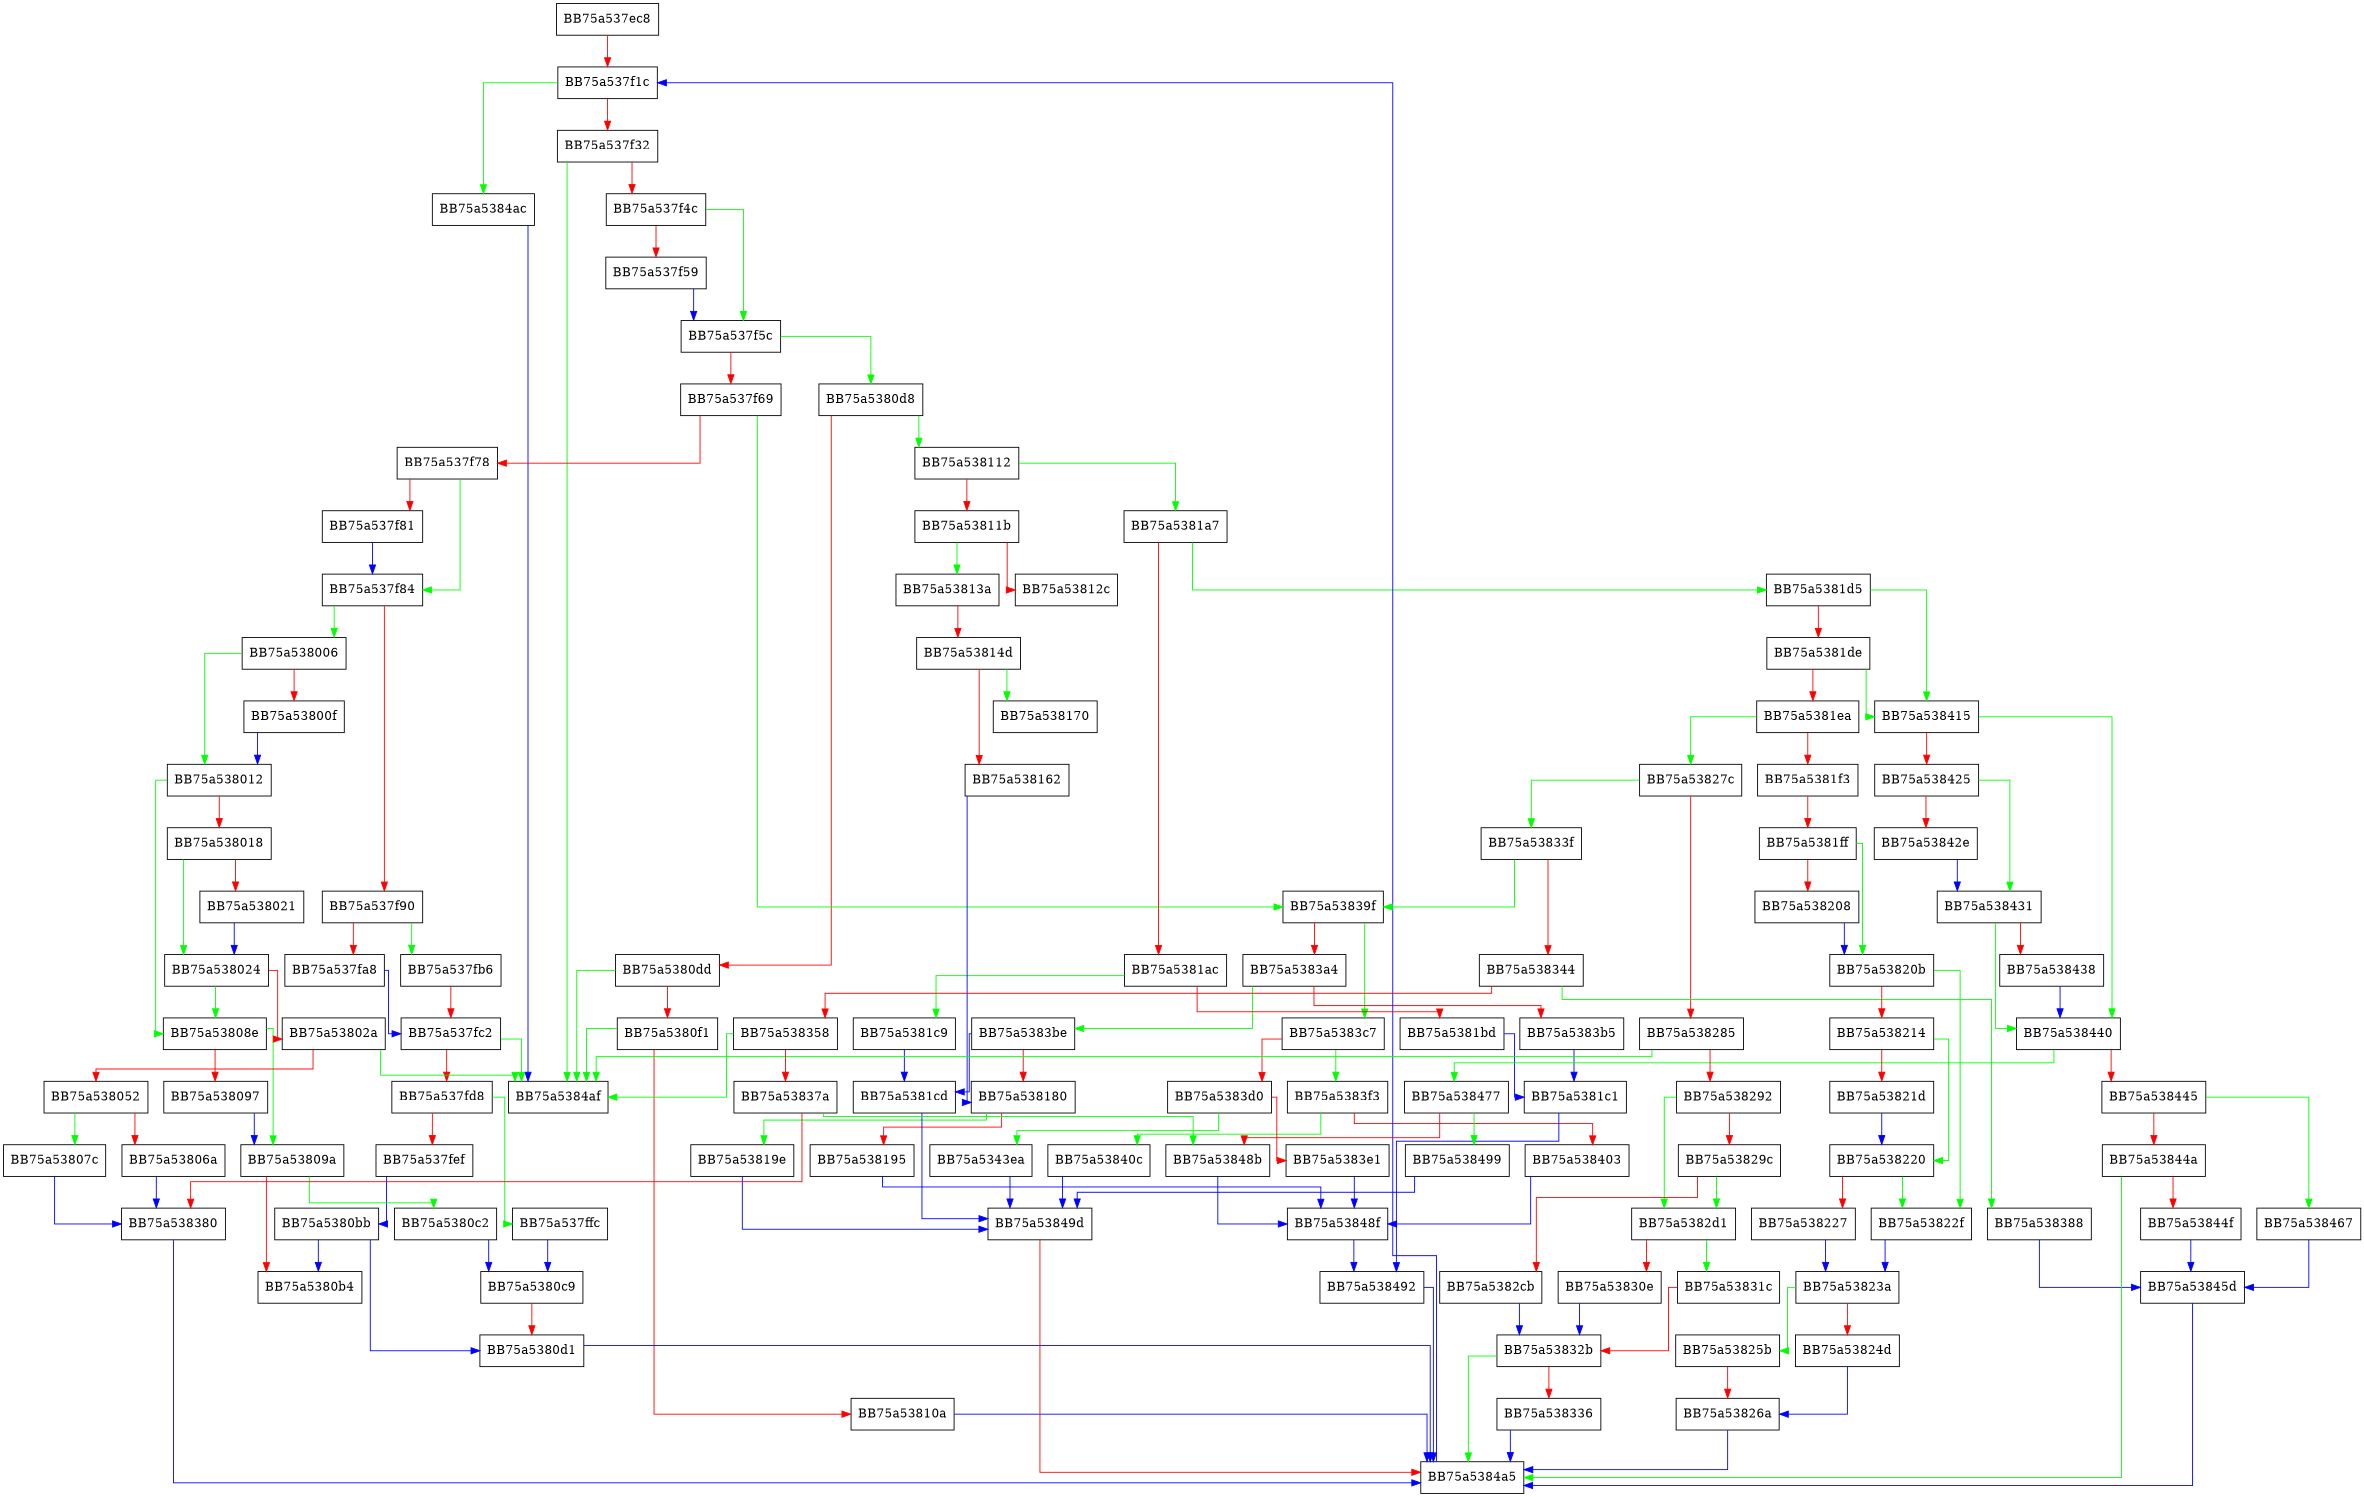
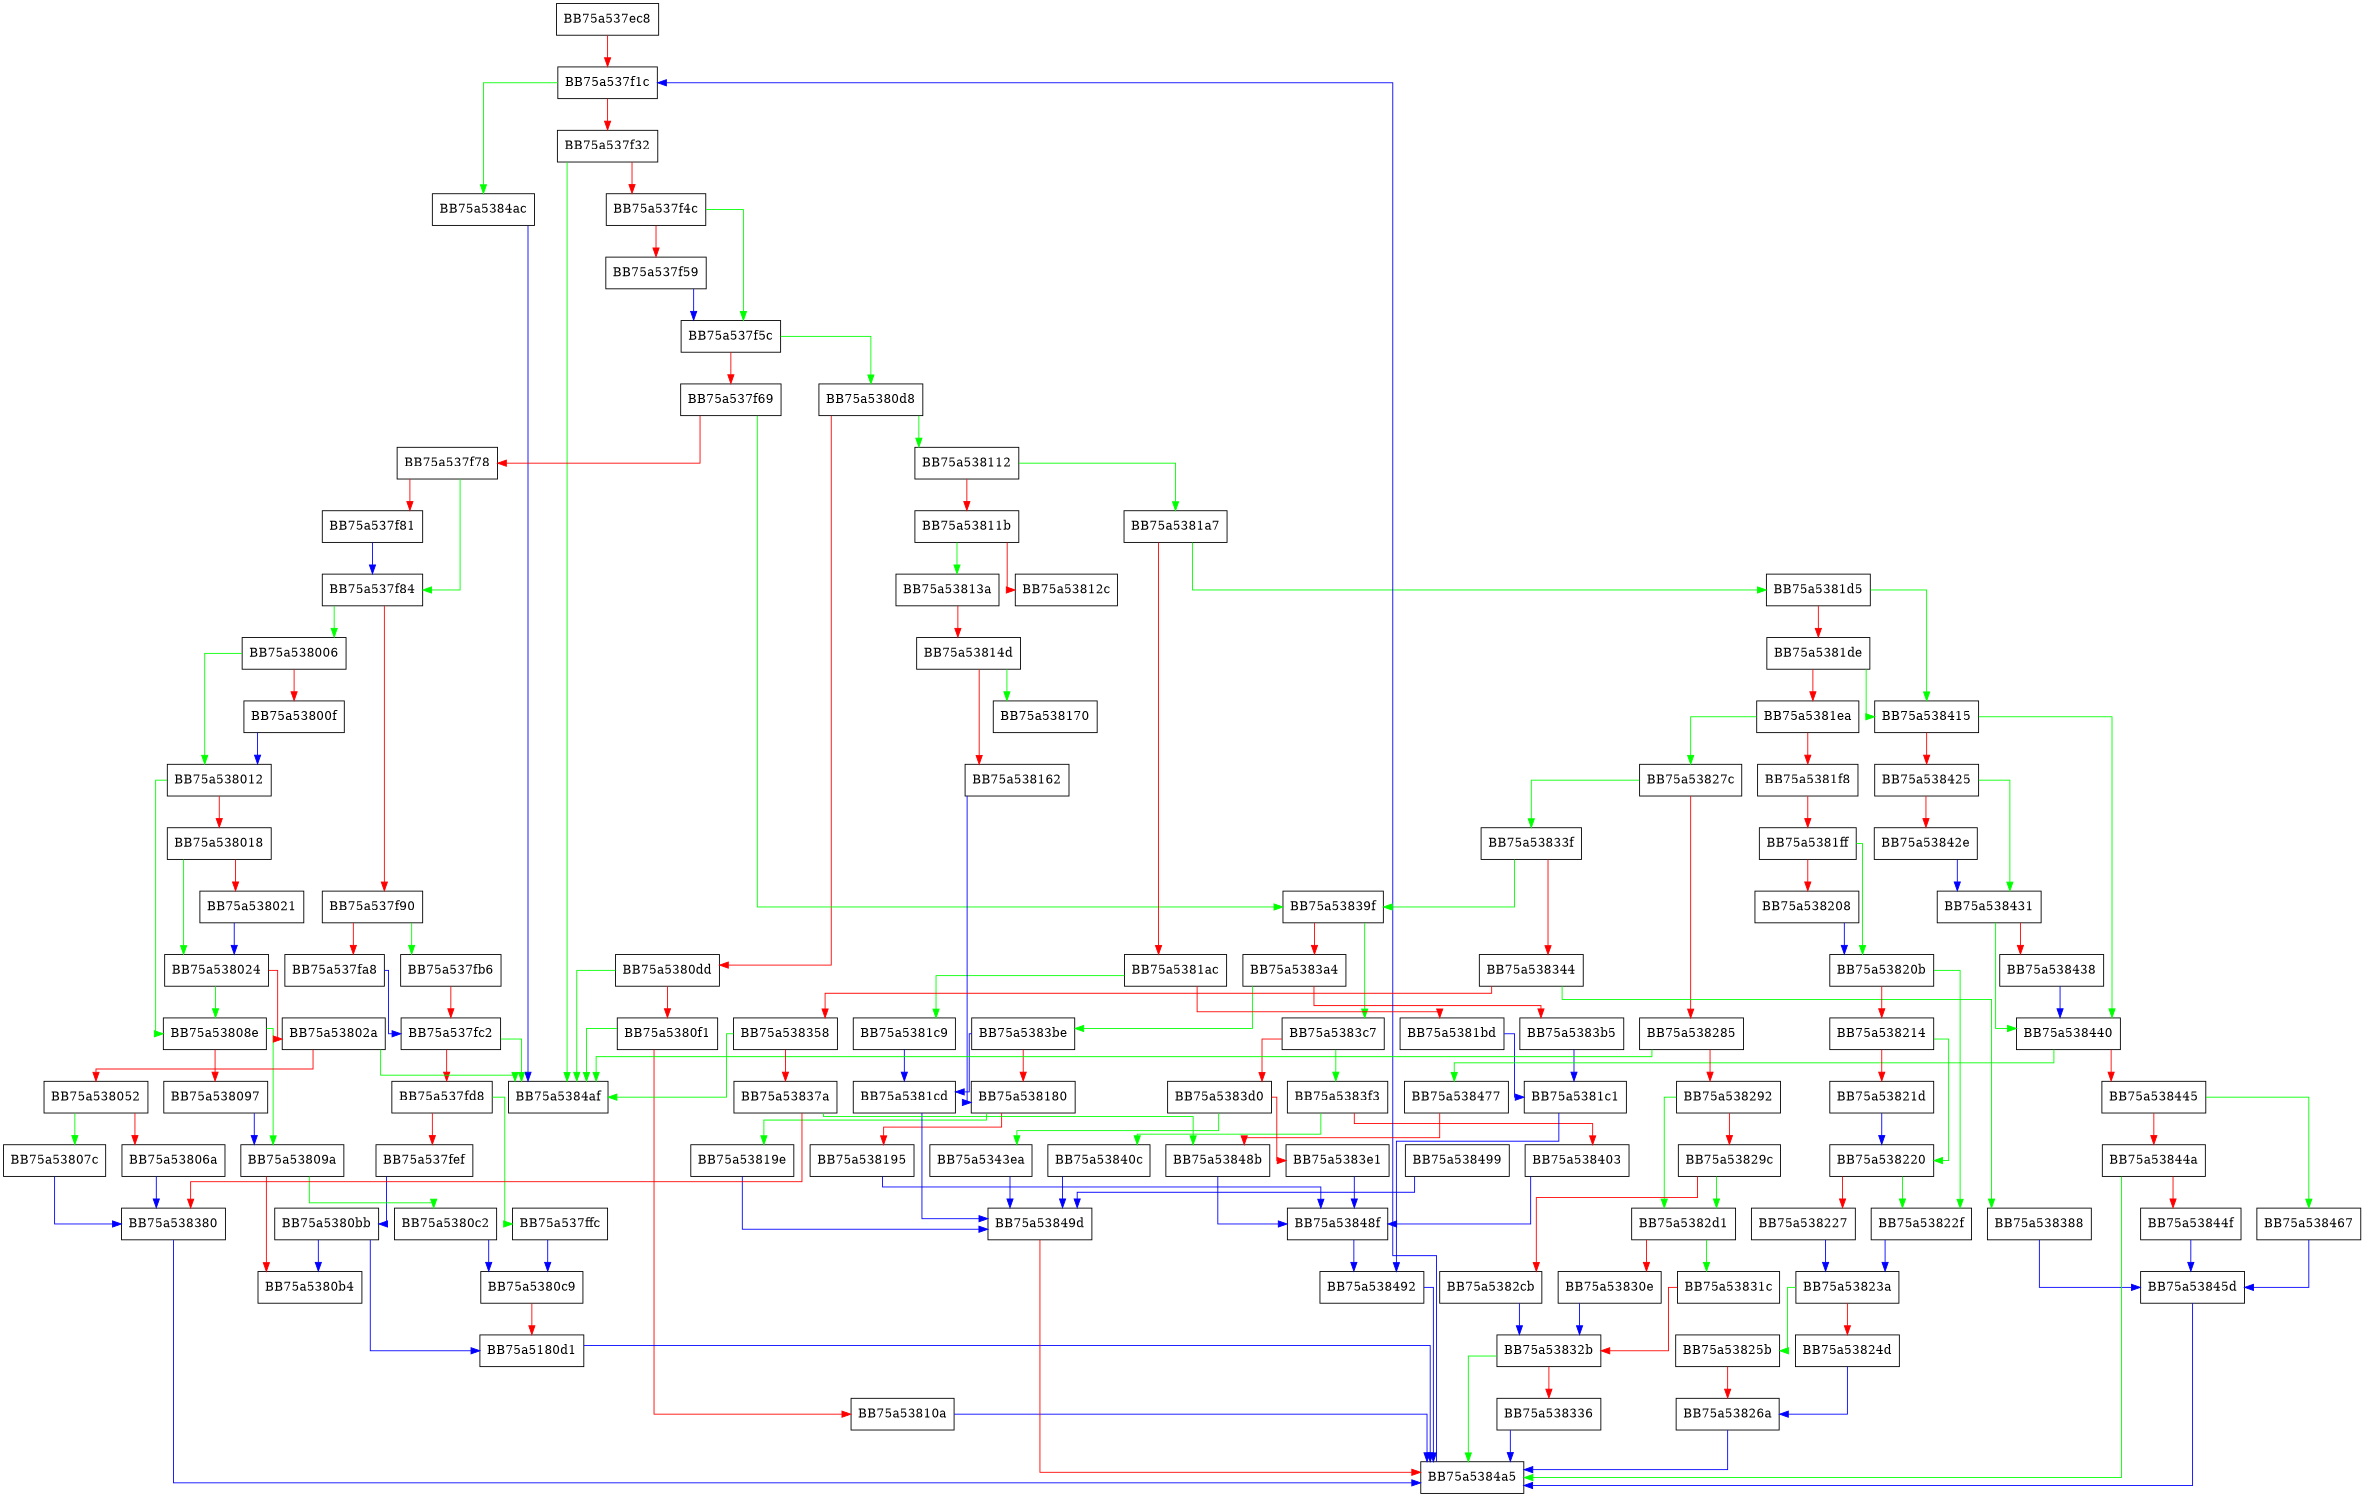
(1808, 780) -> (1808, 780)
(1474, 1129) -> none
(532, 1351) -> (532, 1351)
